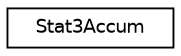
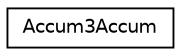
(90, 28) -> (90, 28)
